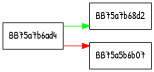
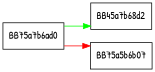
(120, 16) -> (121, 16)
(33, 36) -> (33, 36)
